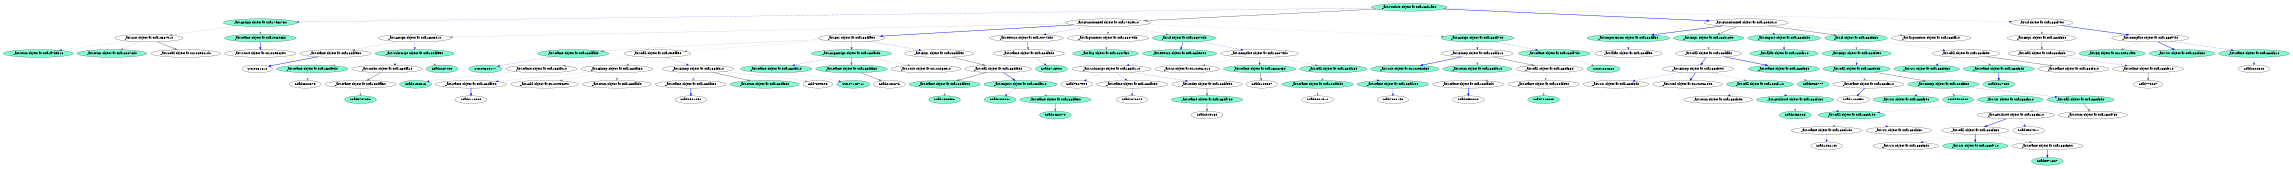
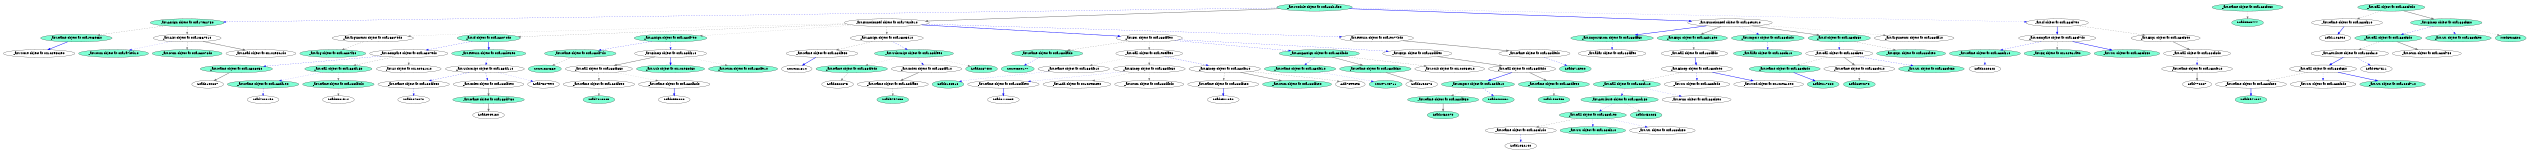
(1857, 60) -> none
(1745, 61) -> none
none -> (1859, 84)
(1933, 108) -> (1593, 122)
